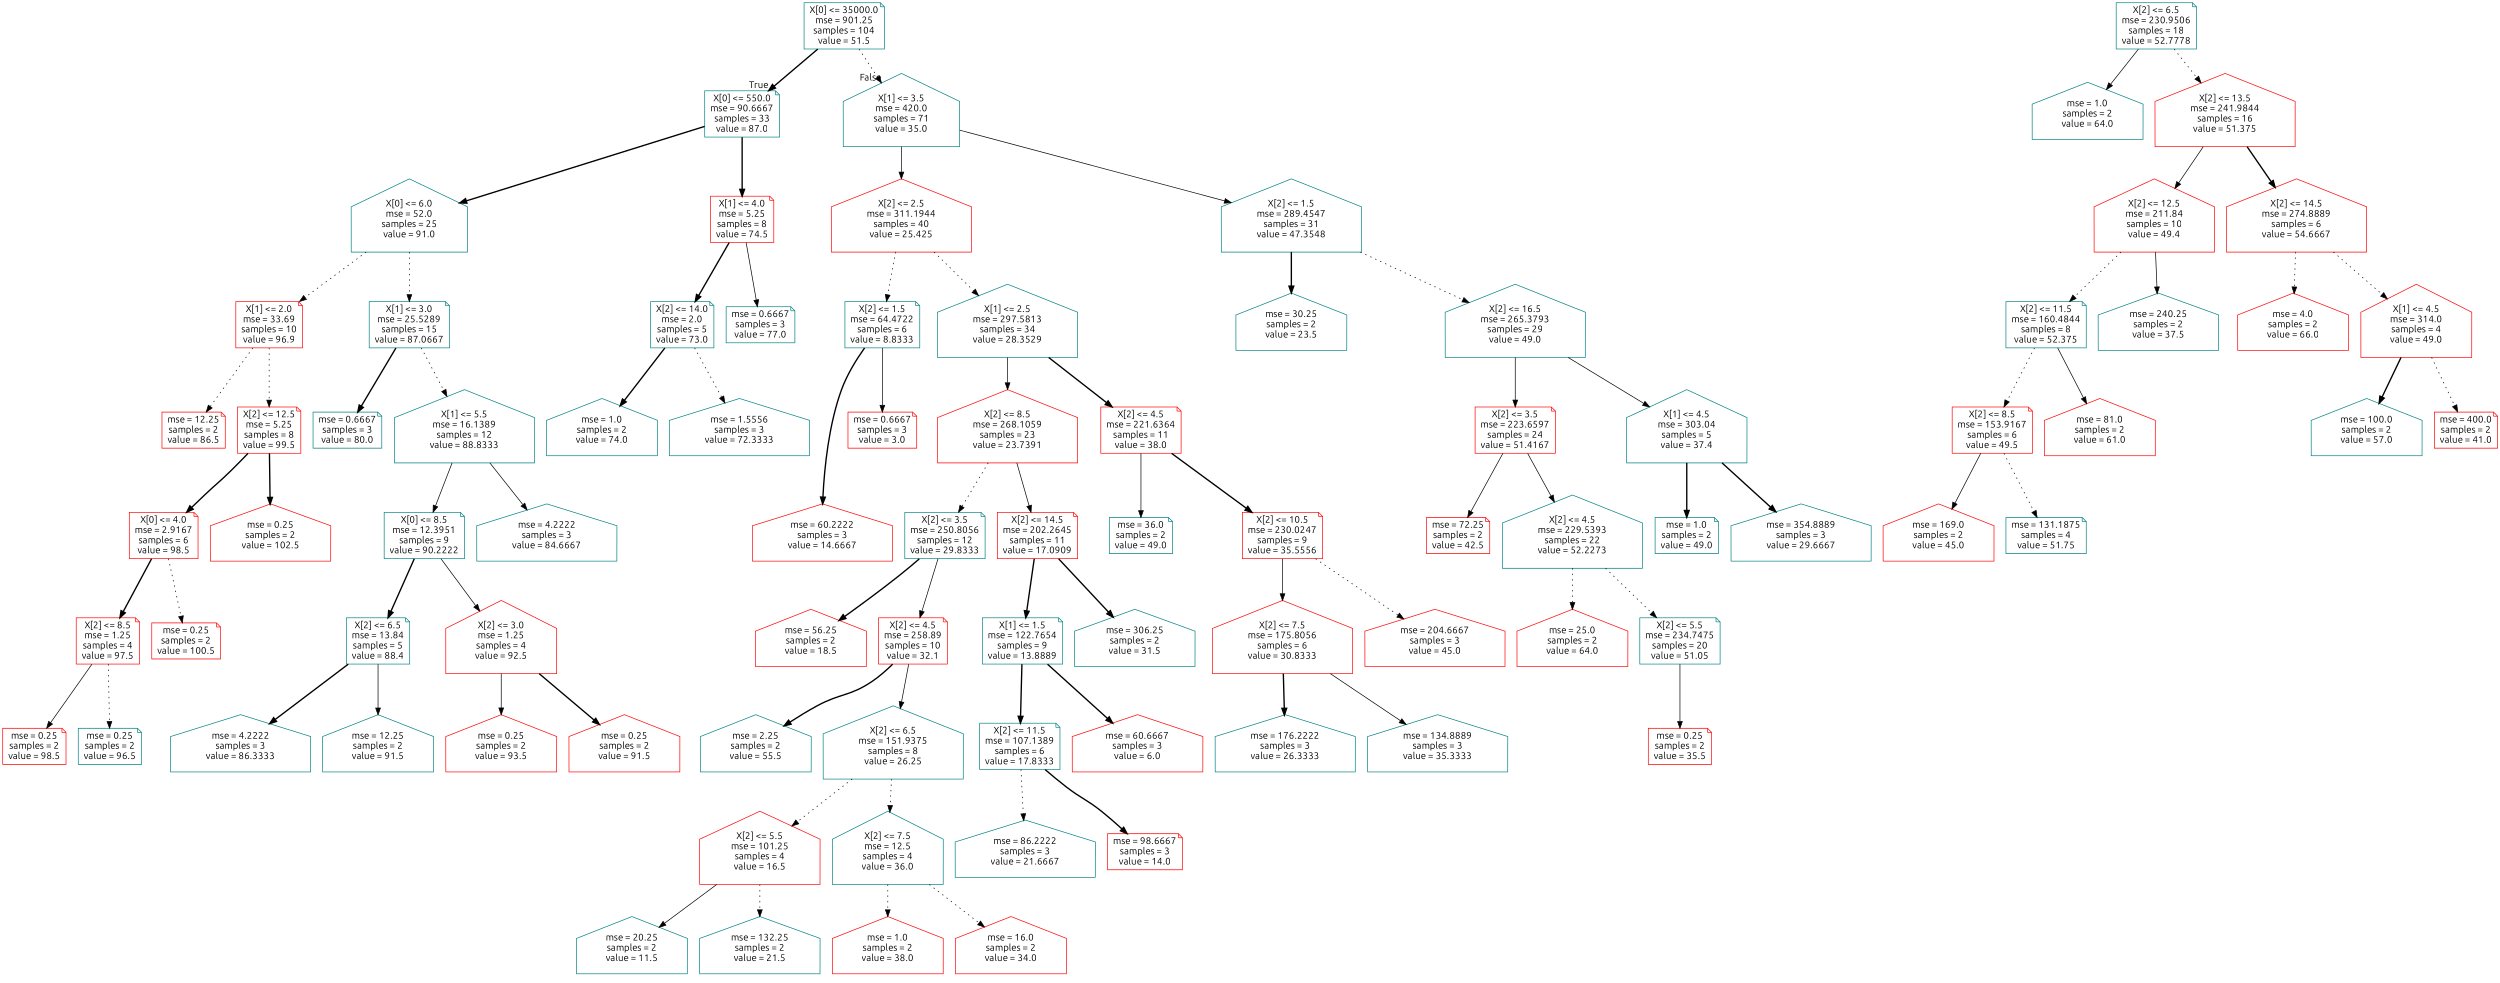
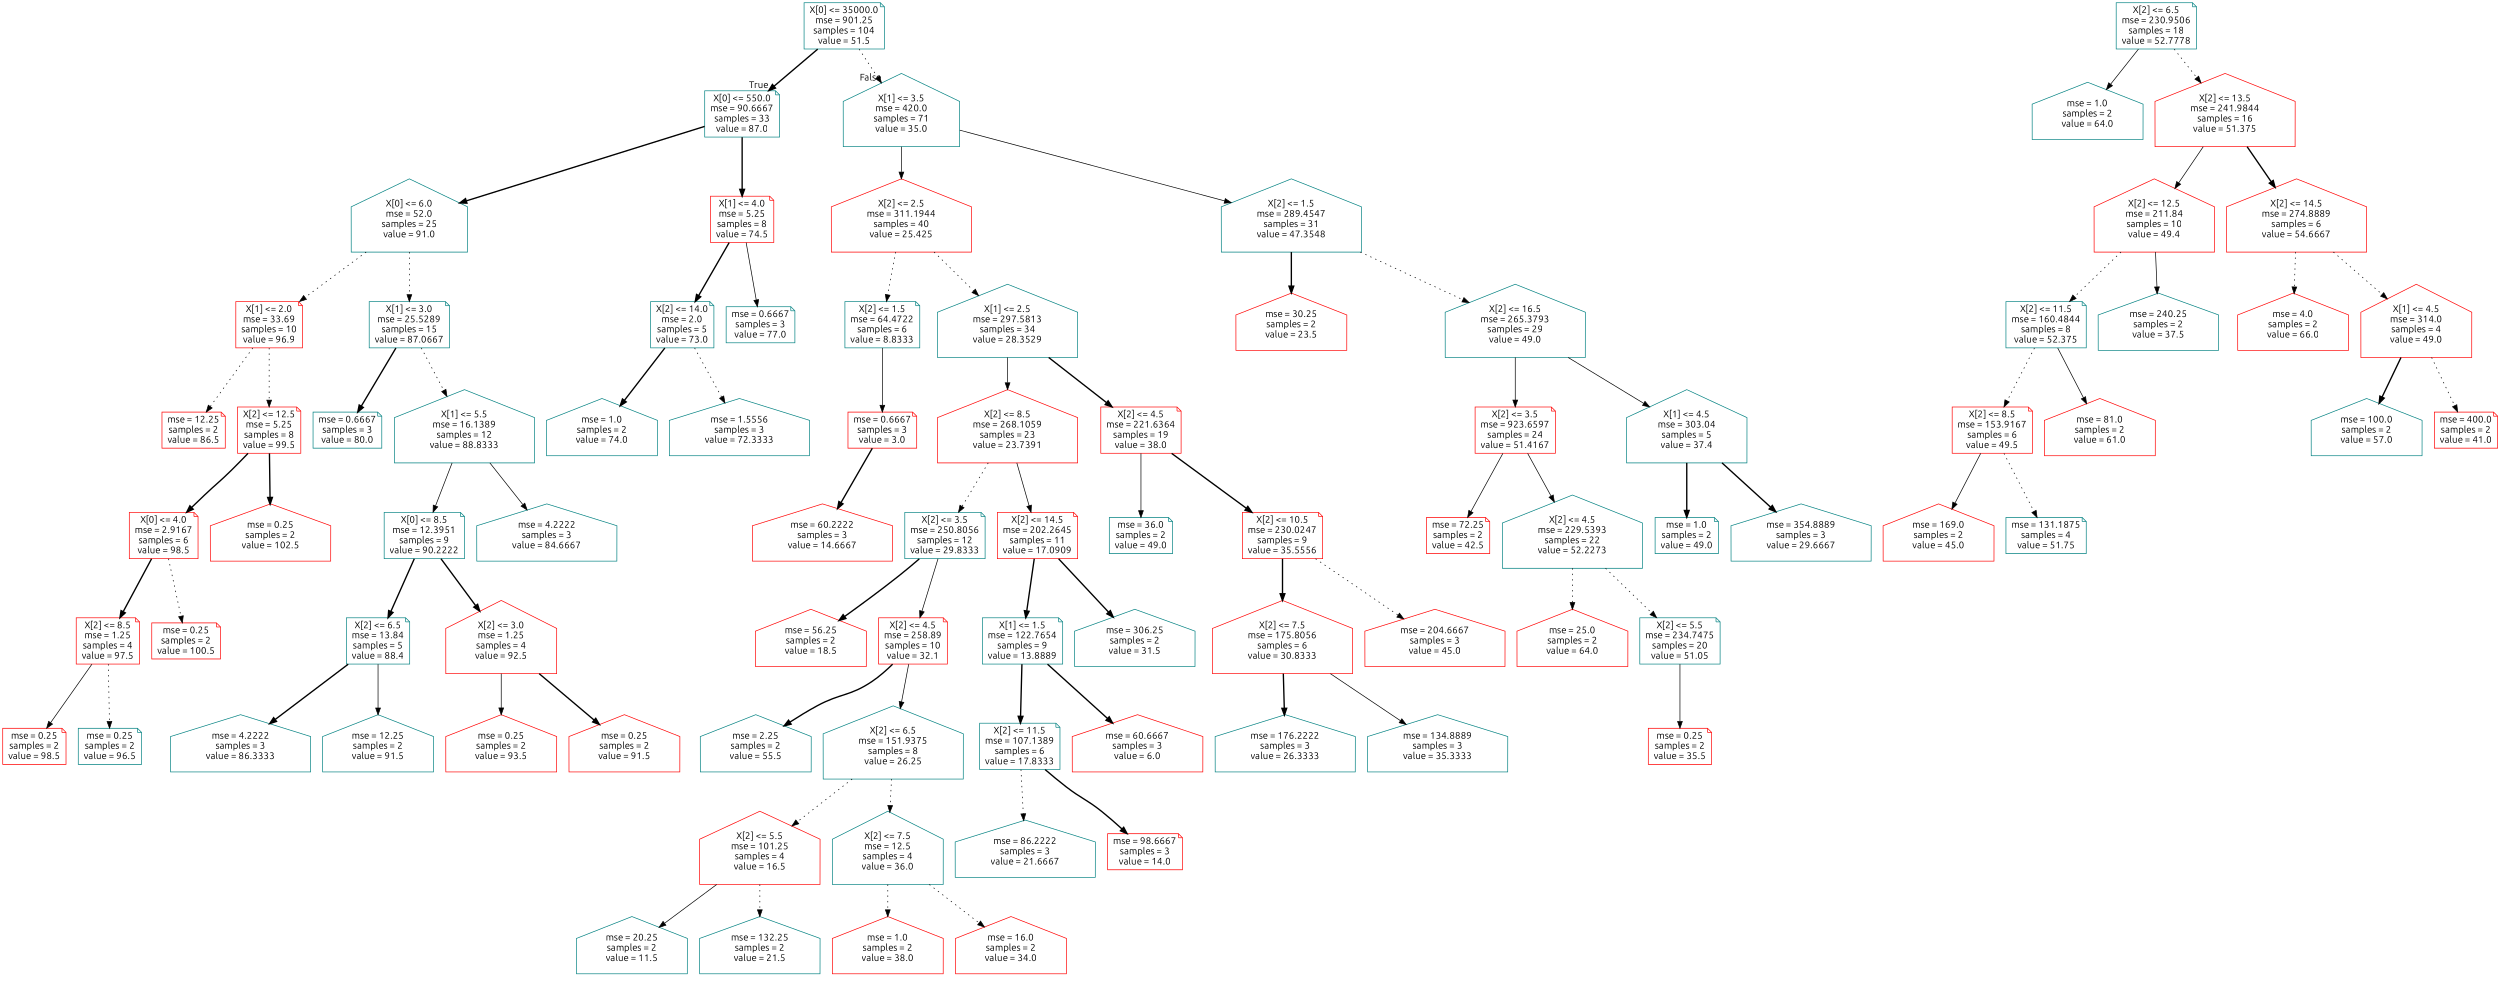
(1291, 325) -> (1291, 325)
(833, 419) -> (857, 475)
(1141, 430) -> (1141, 430)
(1515, 430) -> (1515, 430)
(1283, 576) -> (1283, 576)
(458, 582) -> (458, 582)
